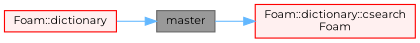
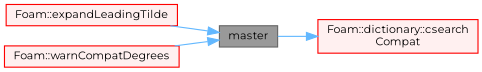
(60, 21) -> (92, 15)
(335, 21) -> (398, 36)
none -> (92, 57)
